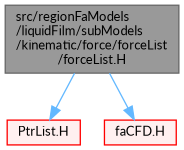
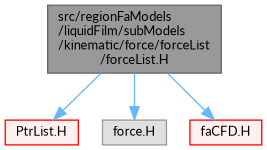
none -> (134, 133)
